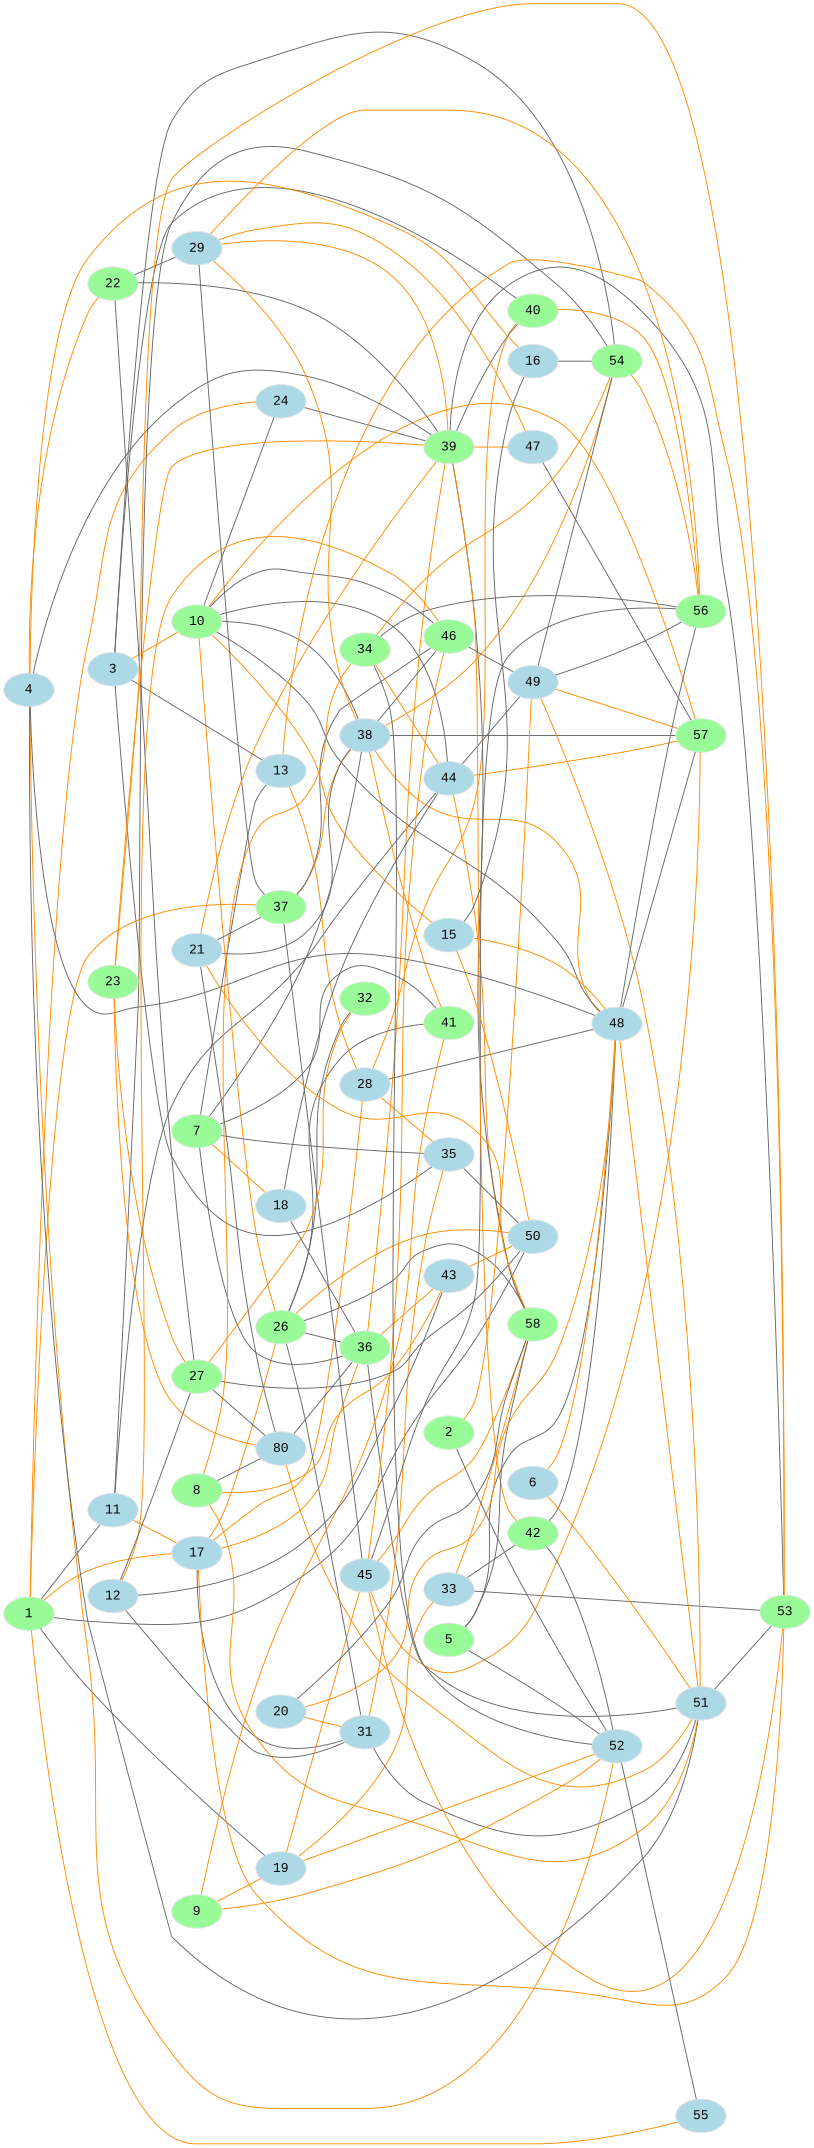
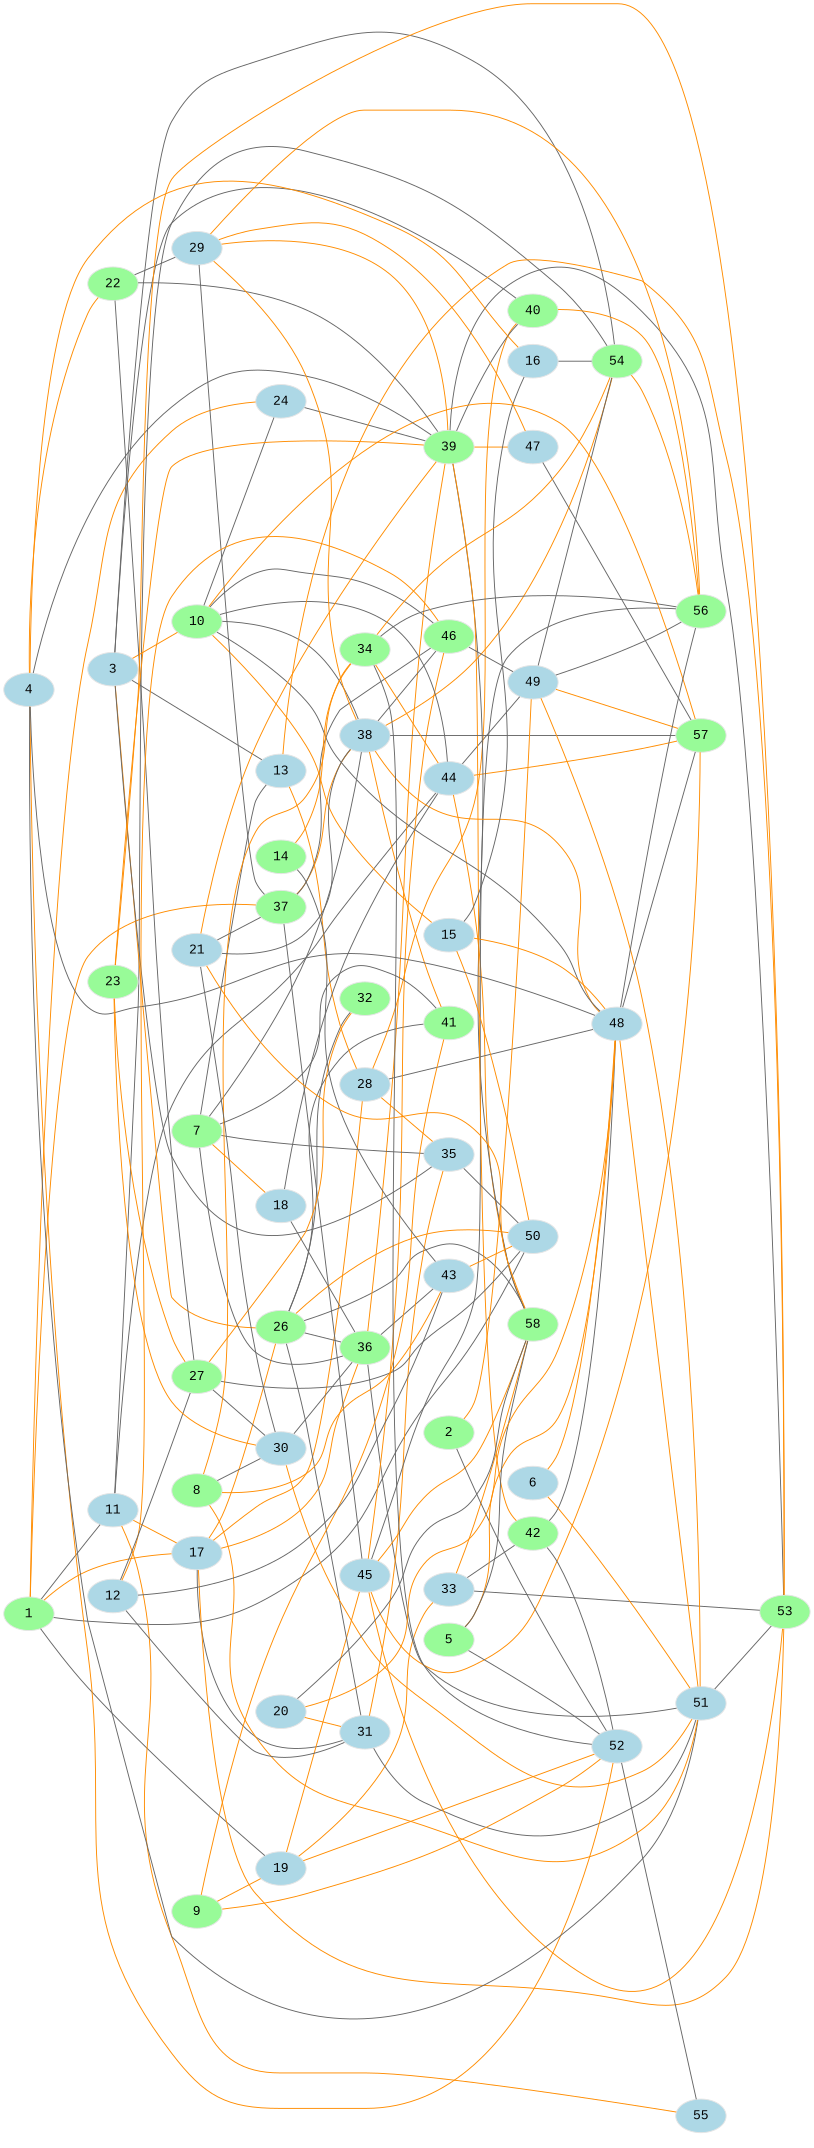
none -> (281, 857)
(222, 925) -> (151, 1090)
(407, 1312) -> (407, 1312)
(567, 1397) -> (567, 1397)
(281, 1449) -> (281, 1449)
(162, 2128) -> (201, 2017)
